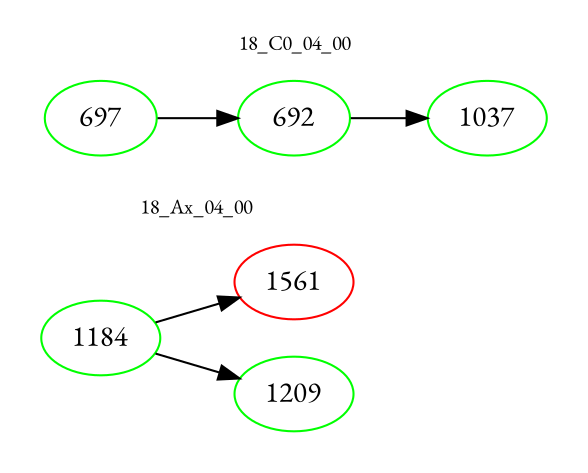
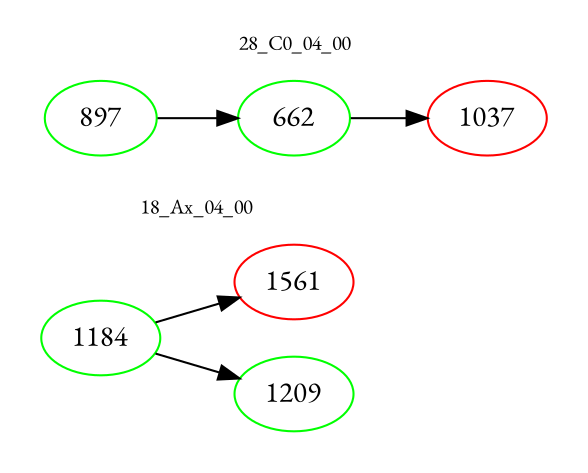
(296, 45) -> (296, 45)
(101, 118) -> (101, 118)
(294, 118) -> (294, 118)
(487, 118) -> (487, 118)
